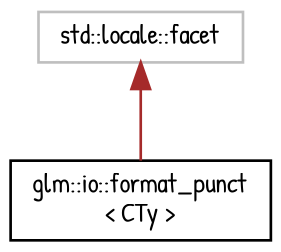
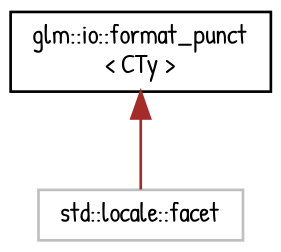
(141, 125) -> (141, 154)
